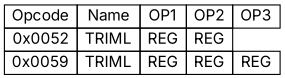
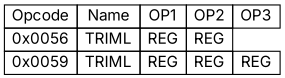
(41, 39) -> (41, 39)
